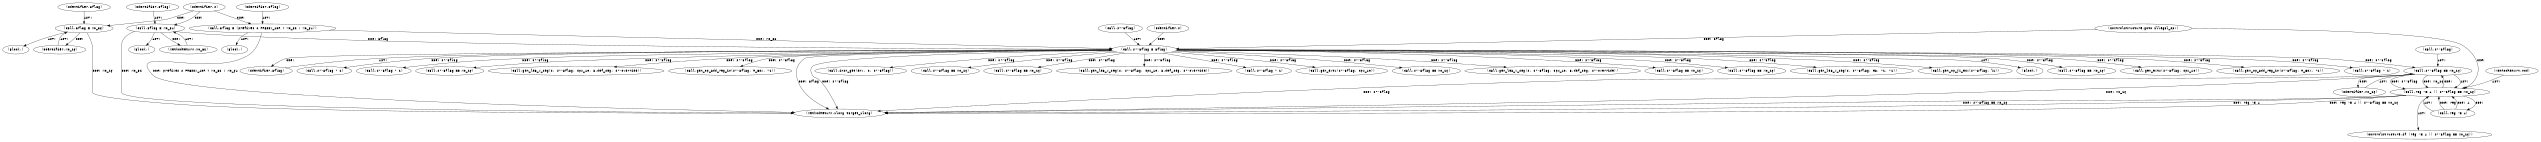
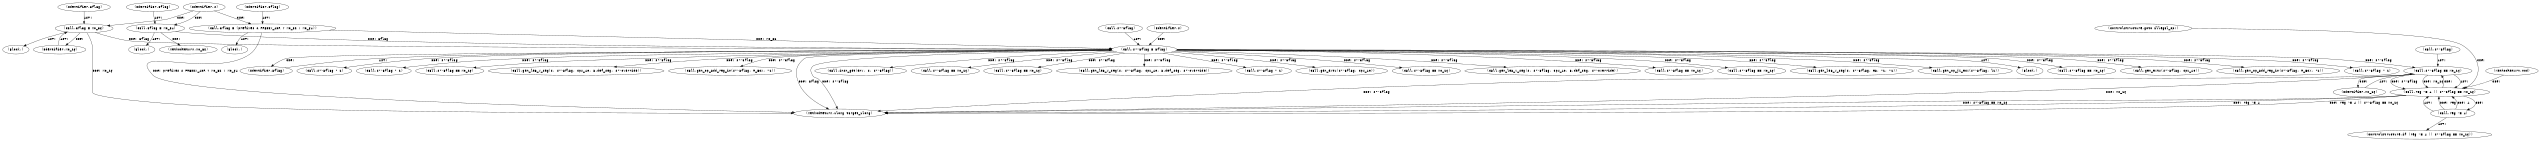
(183, 37) -> none
(1638, 39) -> (602, 48)
(2497, 82) -> (2497, 82)
(422, 109) -> none
(2418, 110) -> (2437, 123)
